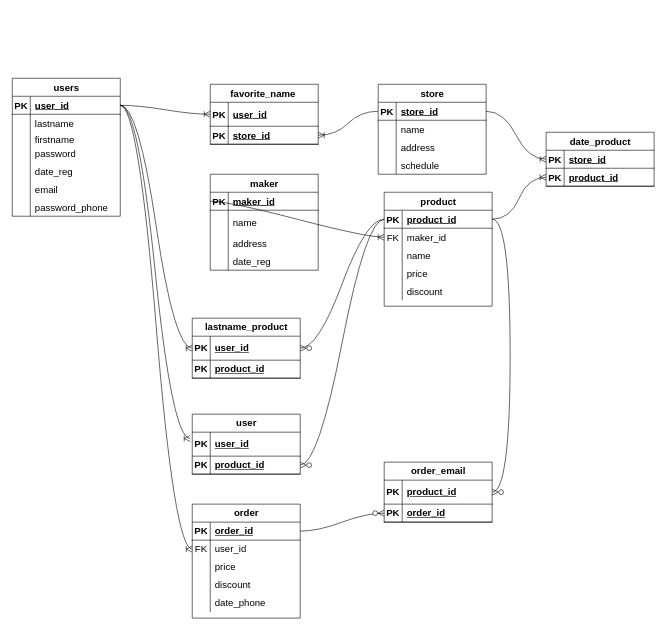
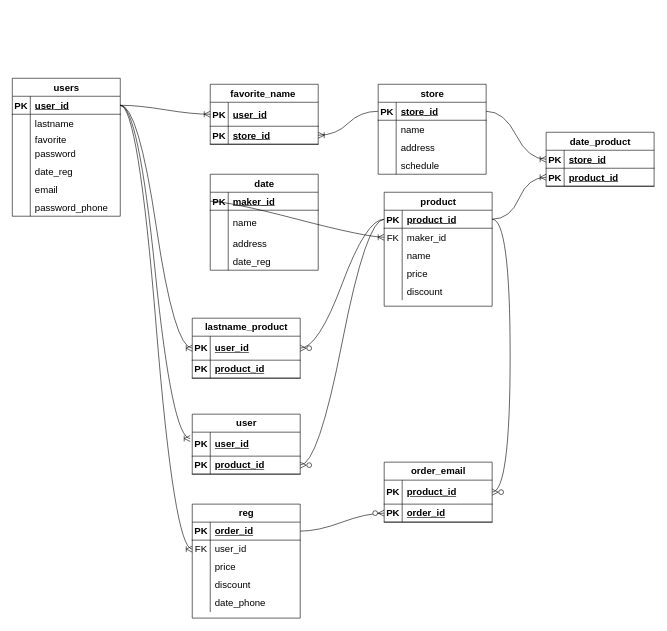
(58, 138) -> (55, 138)
(265, 183) -> (265, 183)
(247, 513) -> (247, 513)
